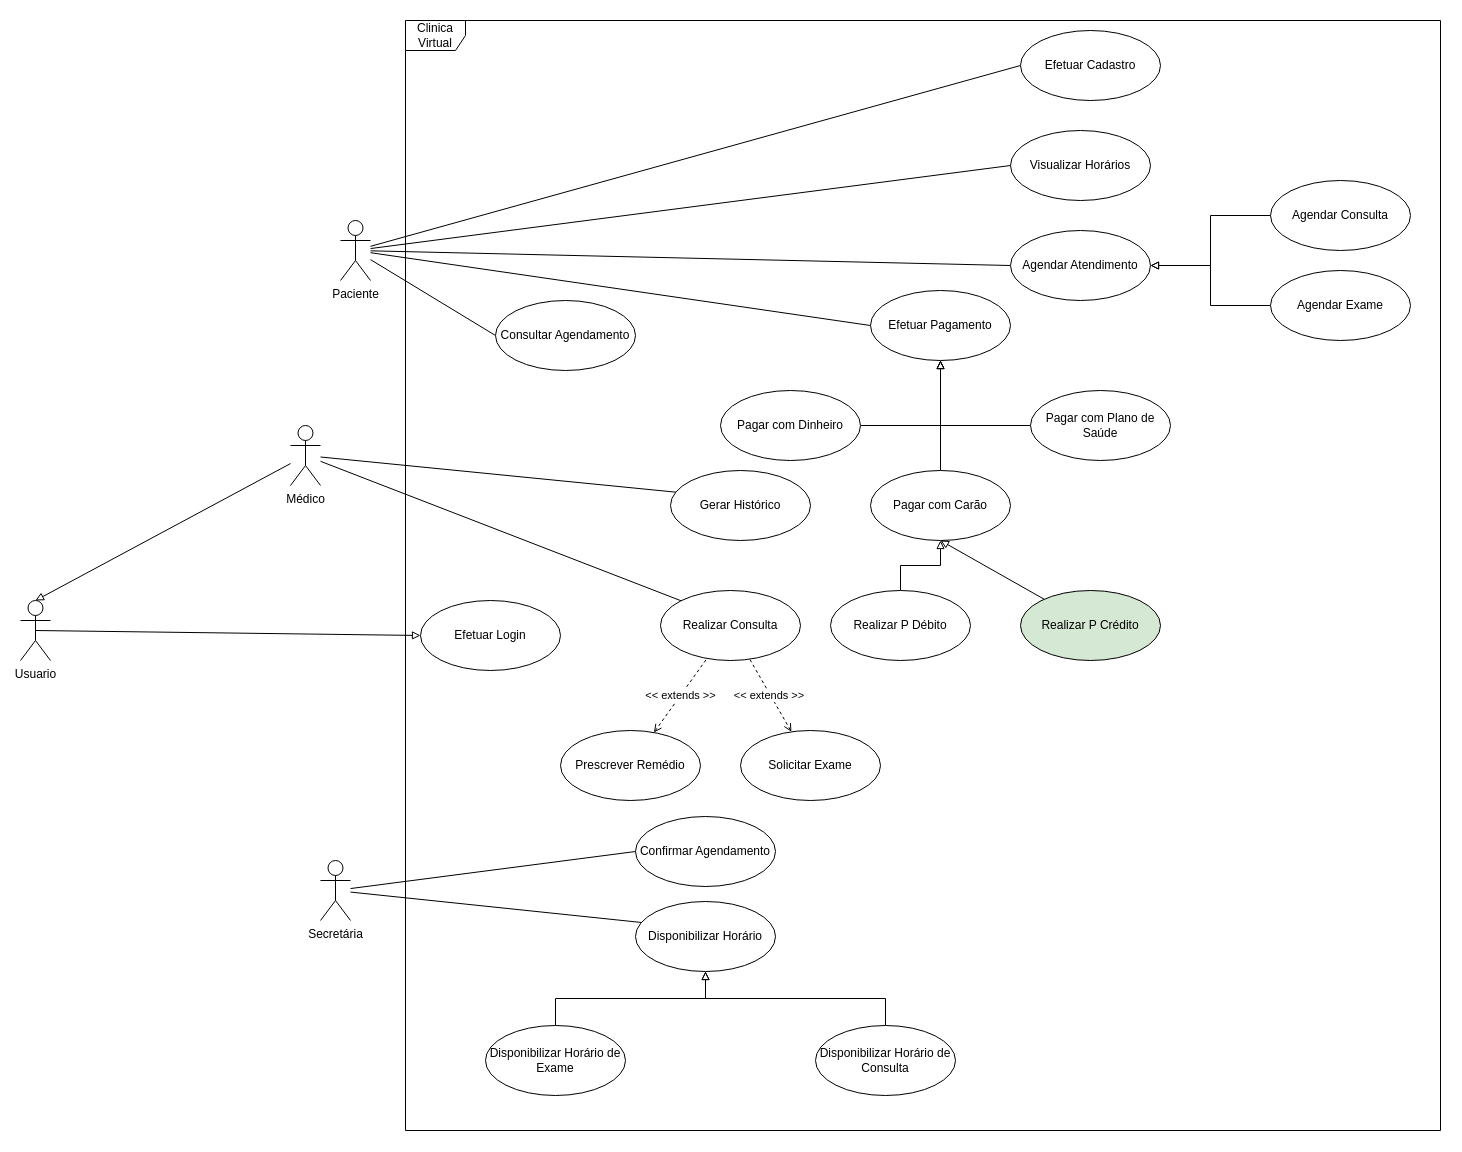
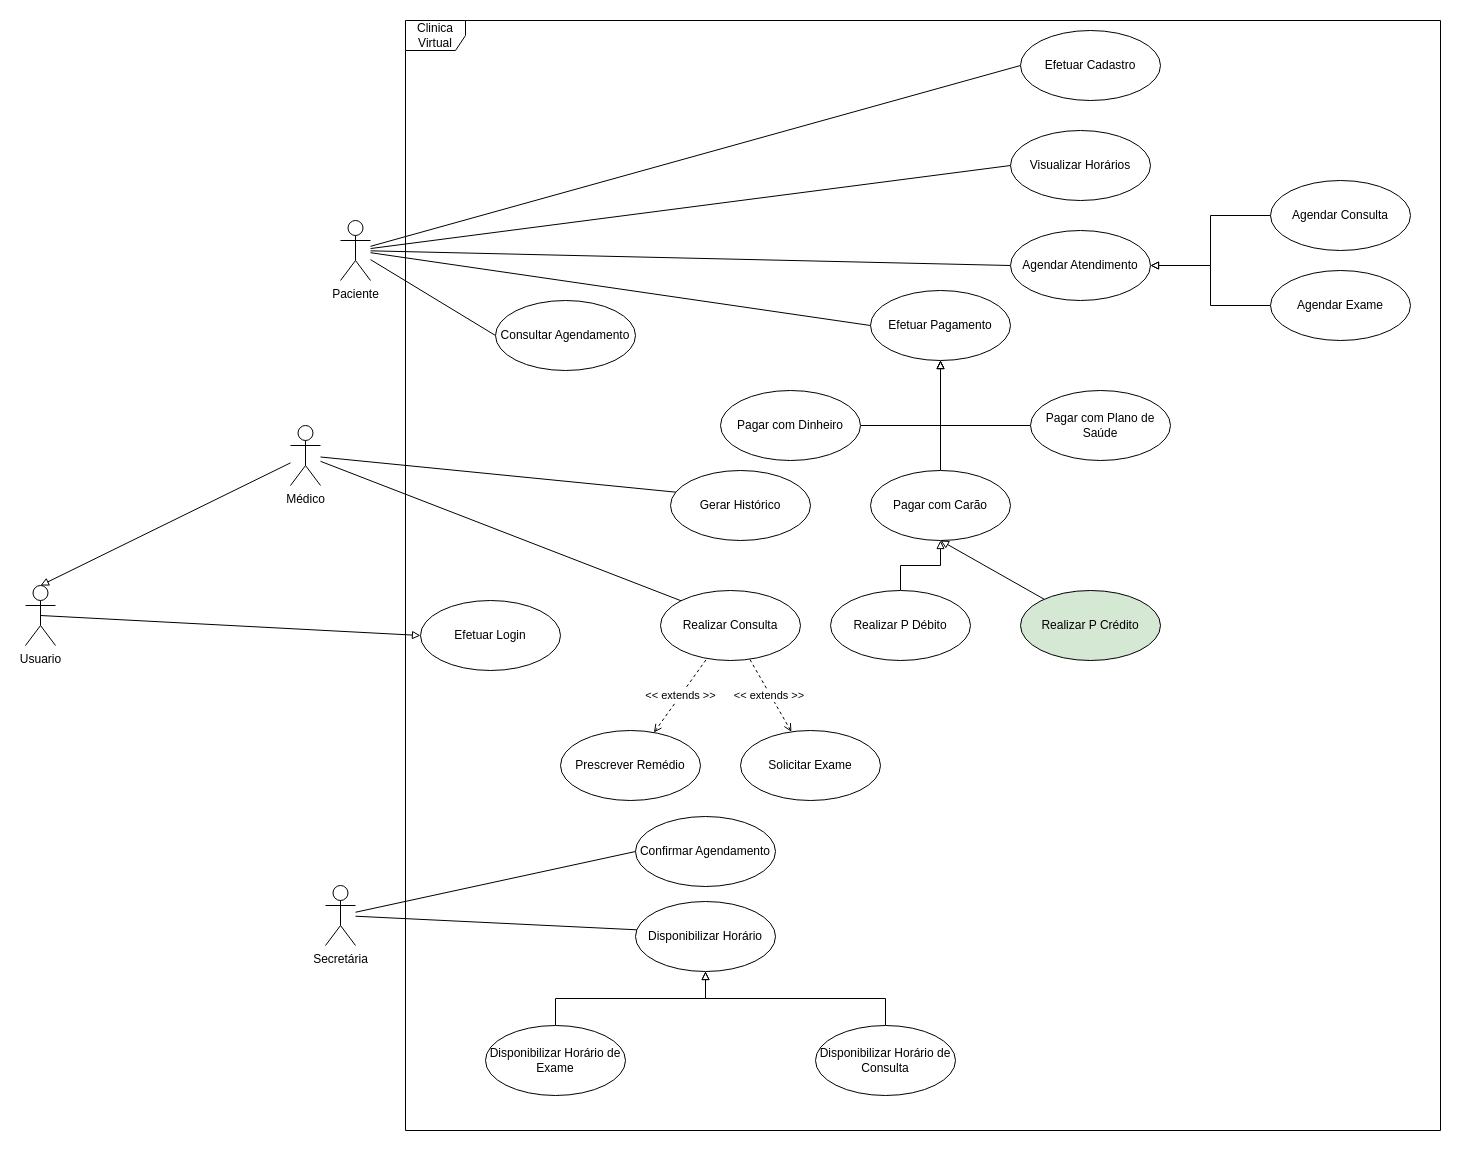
(36, 631) -> (41, 616)
(336, 891) -> (341, 916)
